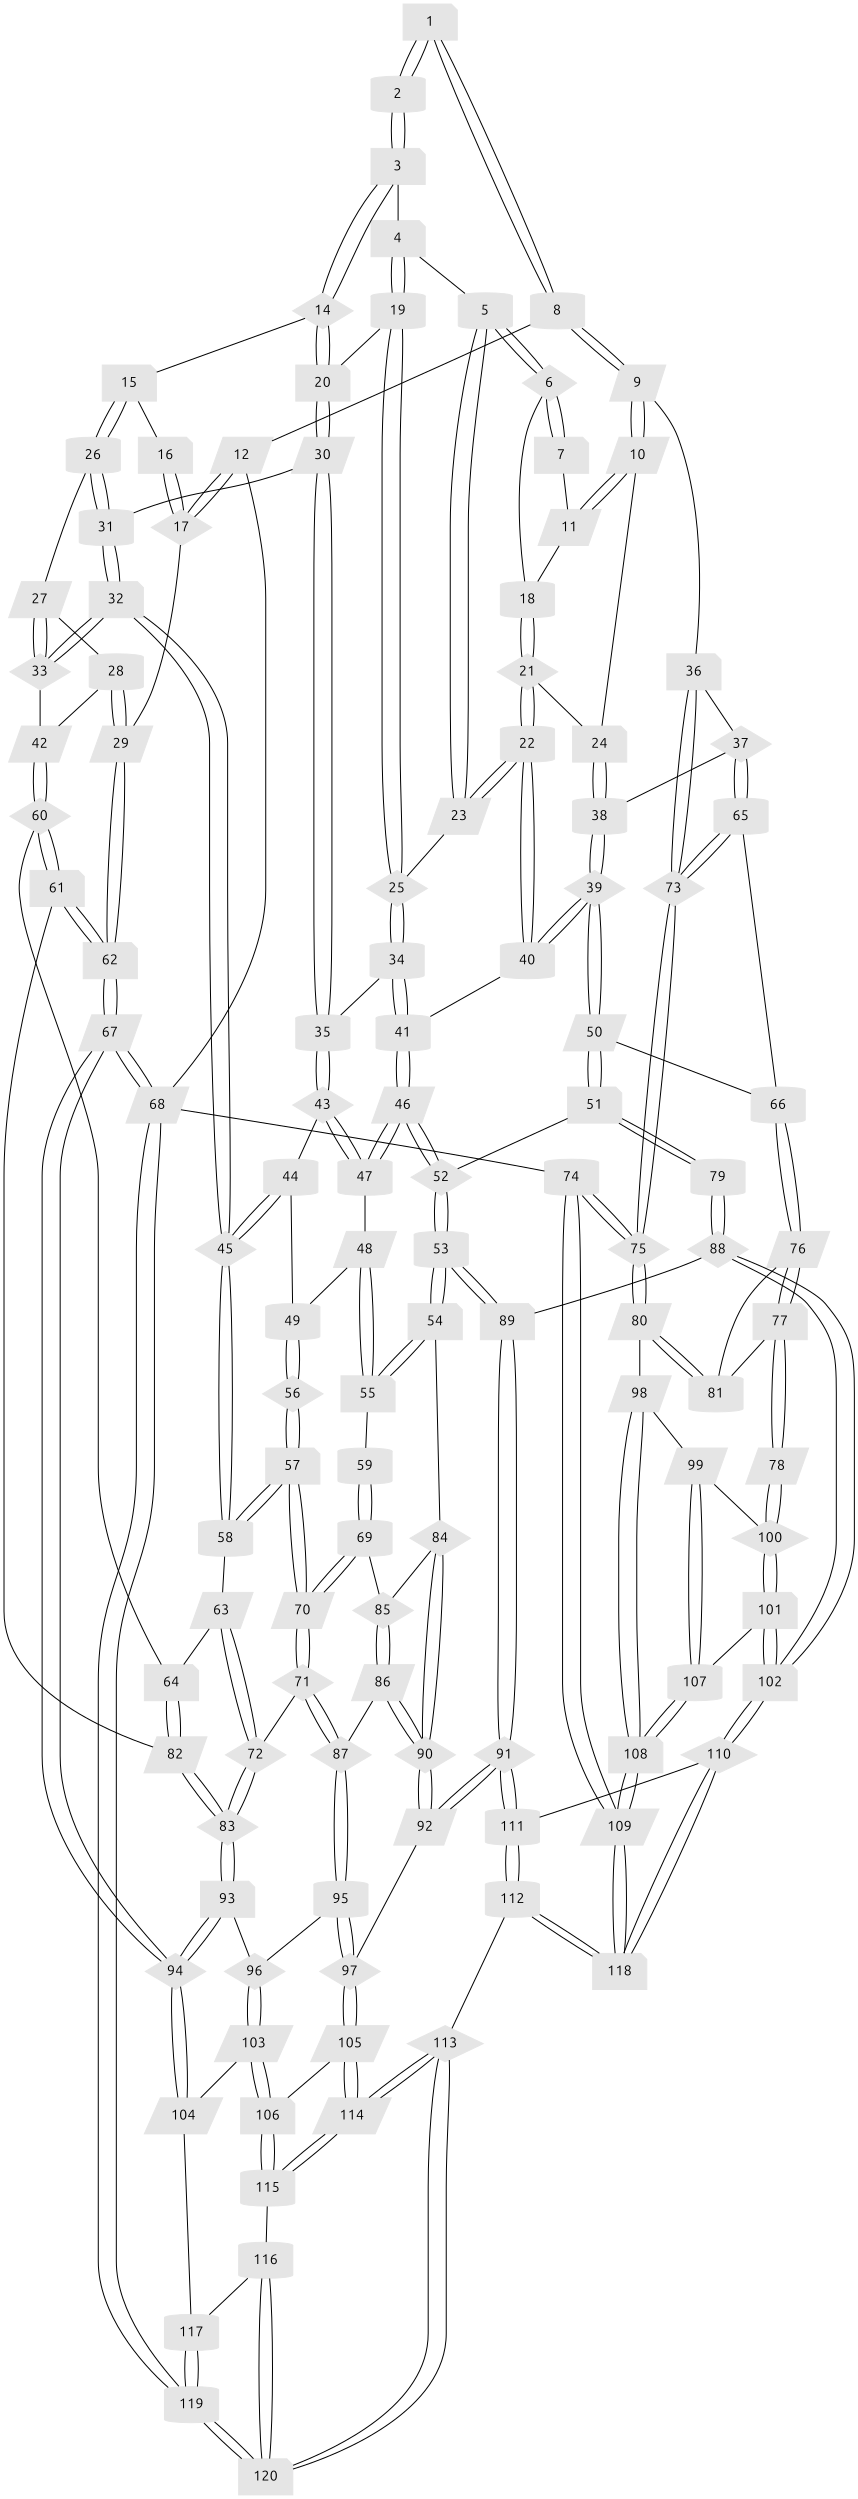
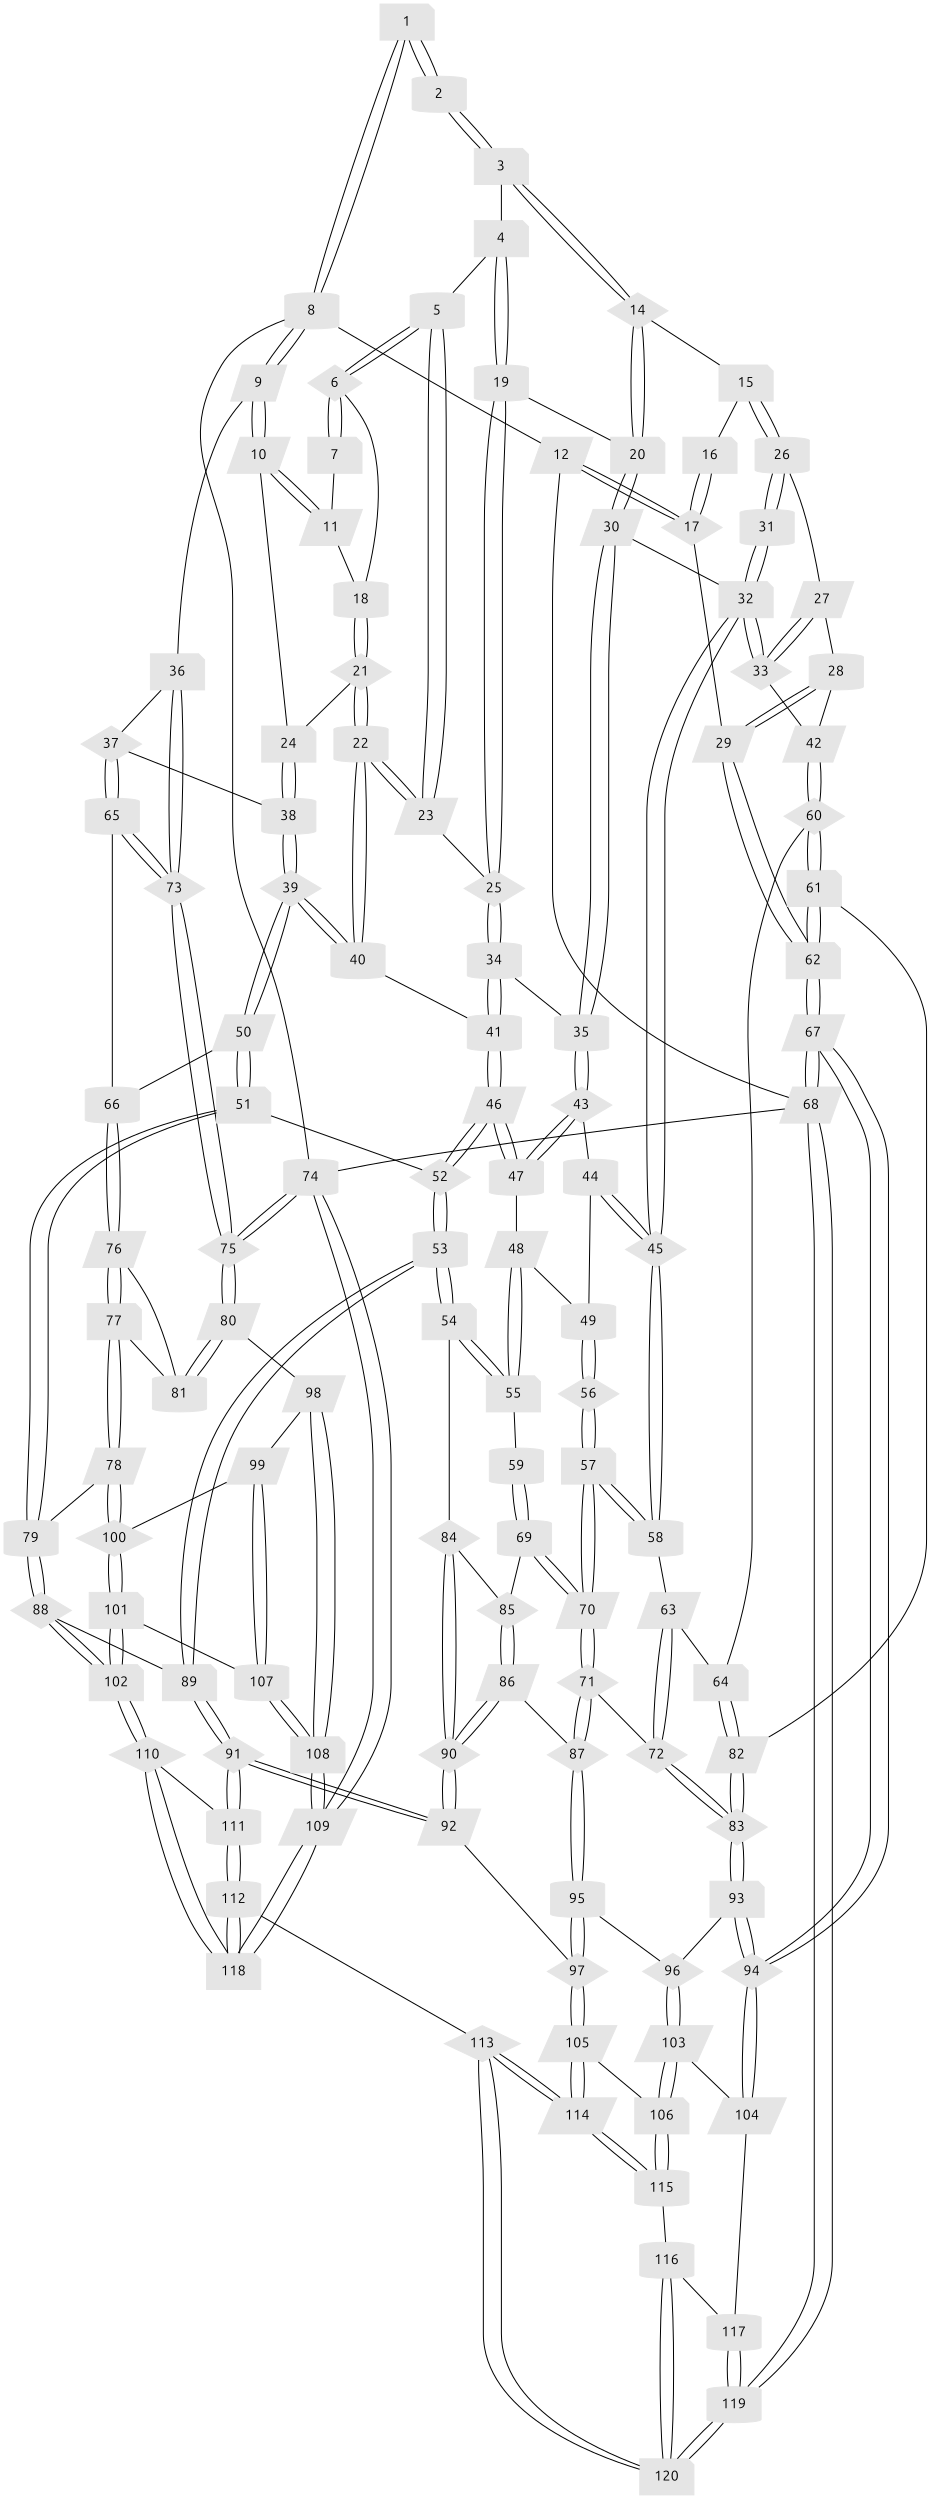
(233, 487) -> (676, 562)
none -> (233, 724)
none -> (72, 1503)
